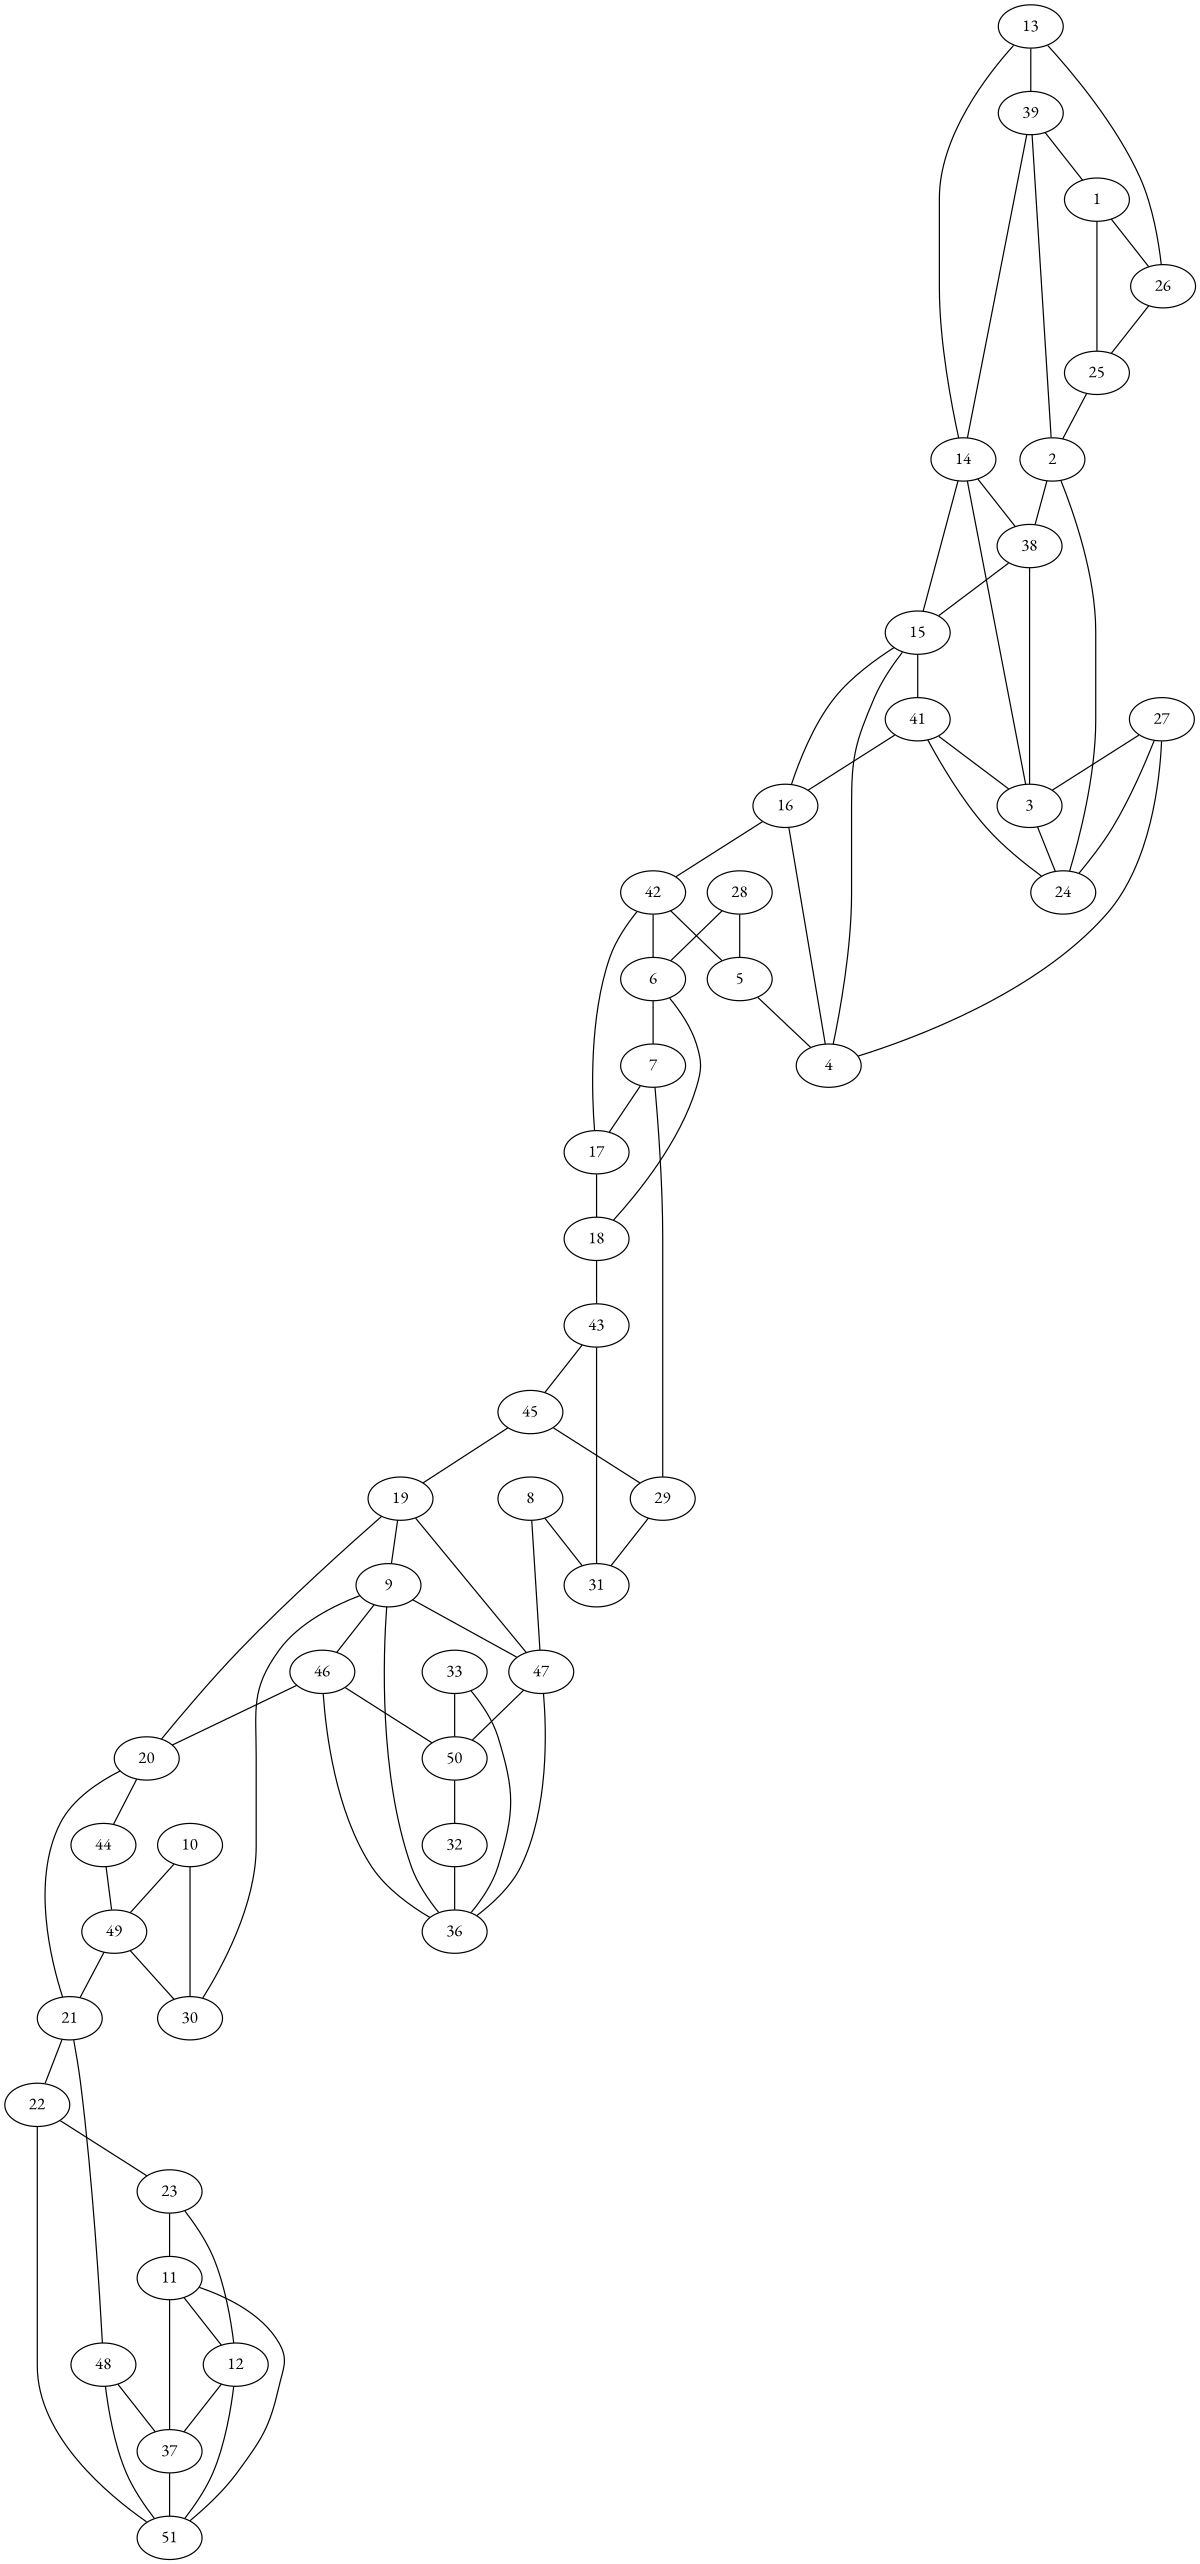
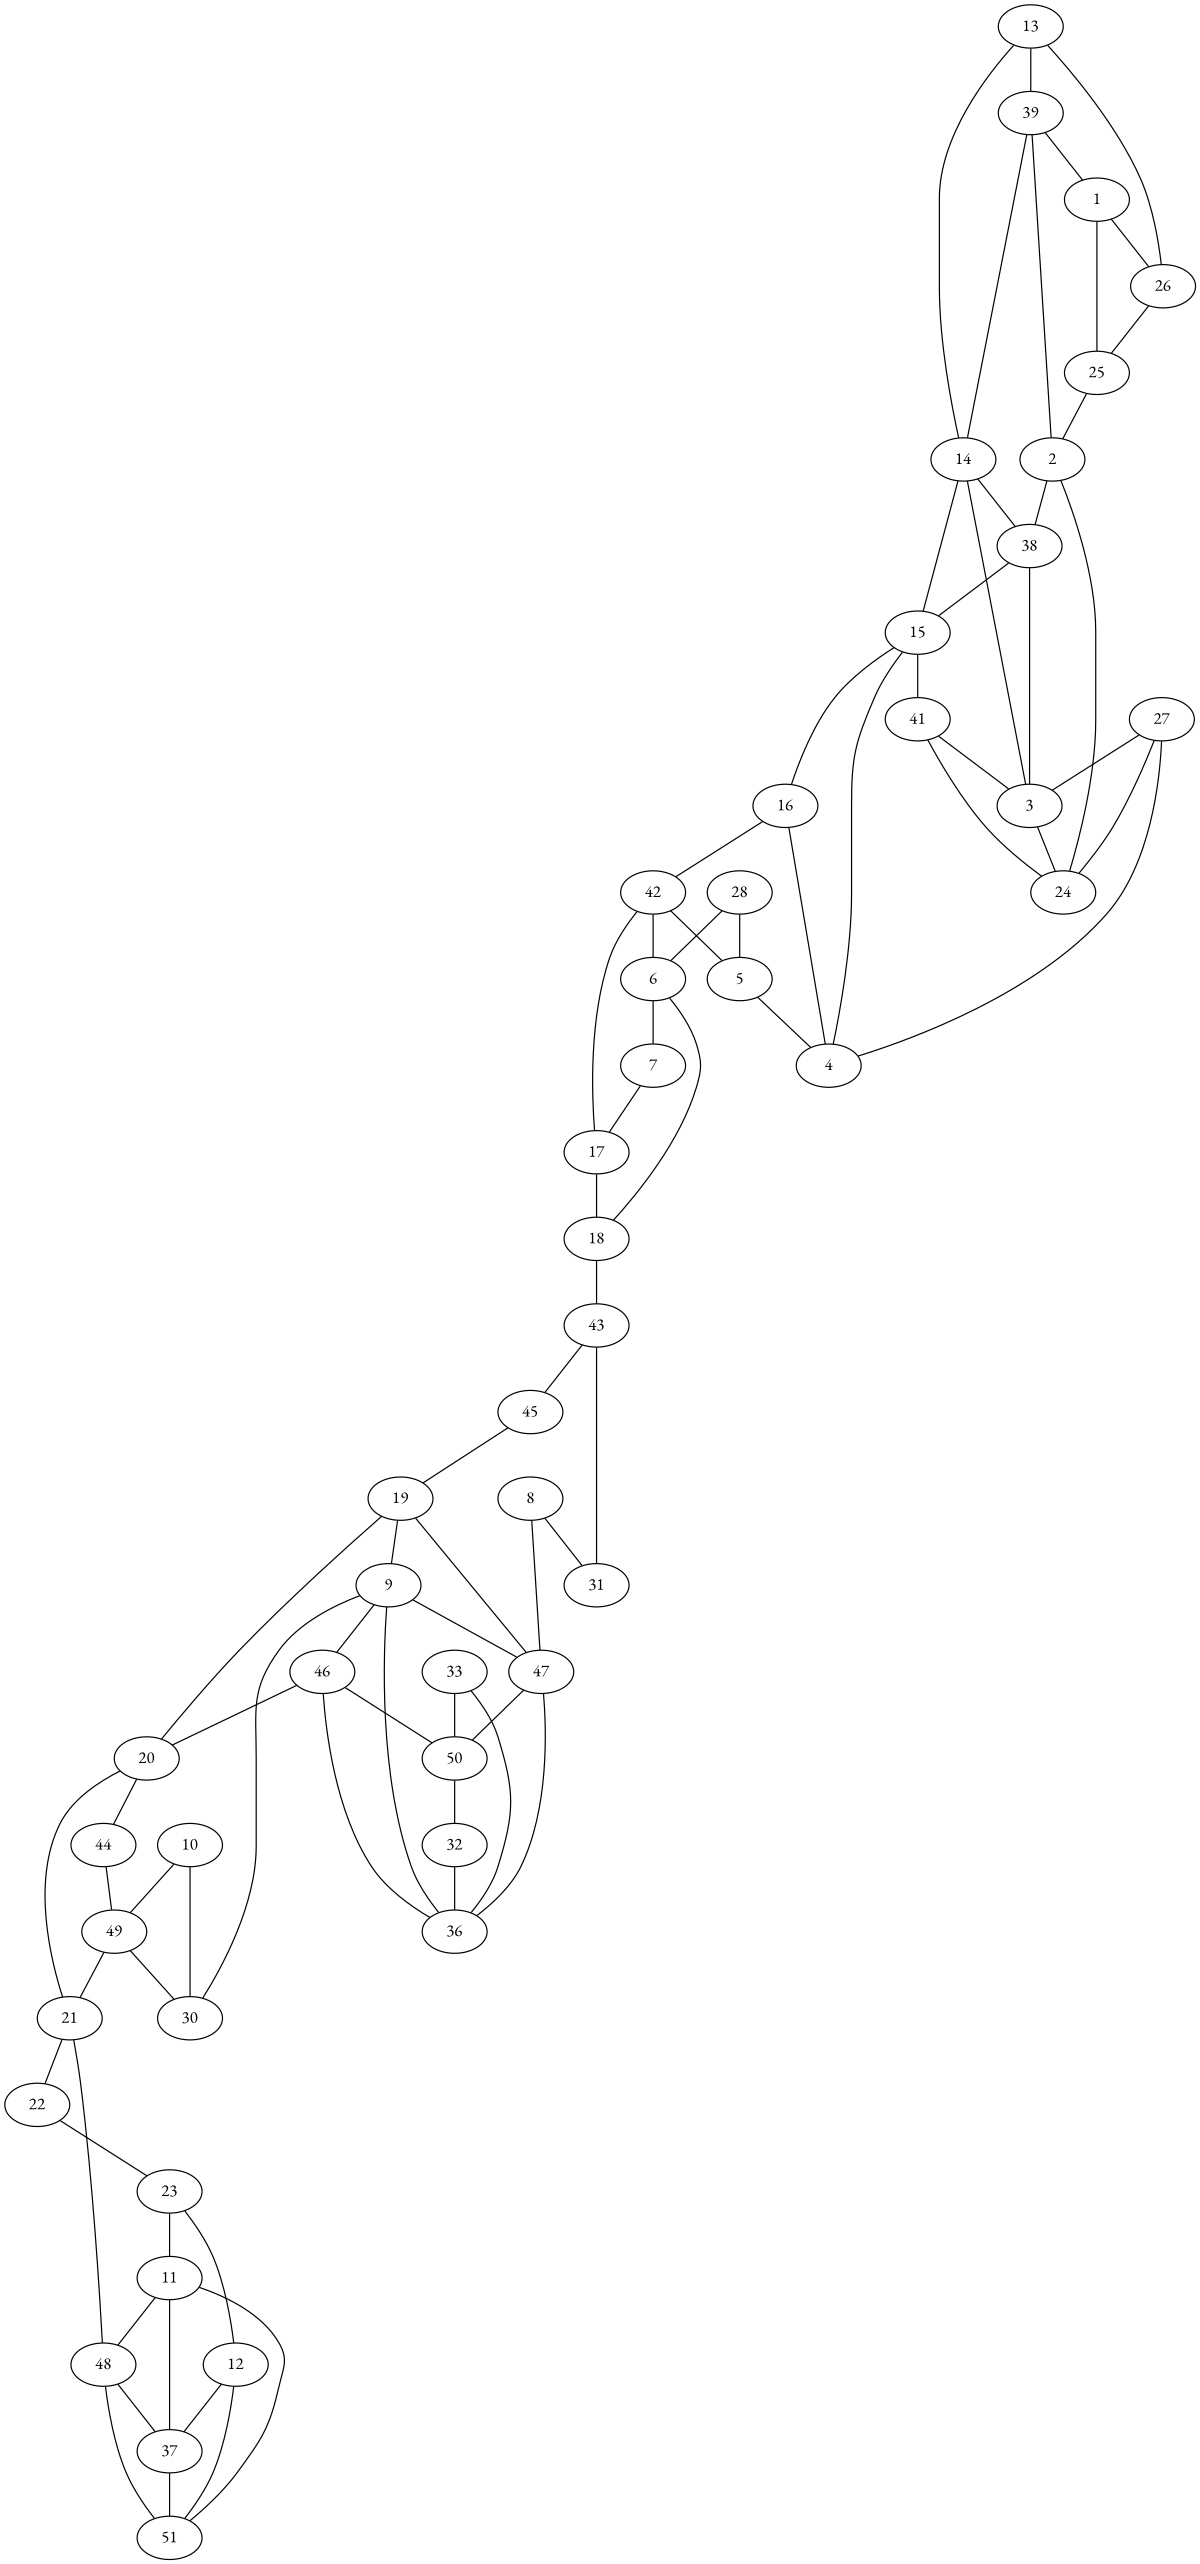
(845, 767) -> none
(663, 1499) -> none
(203, 2321) -> (137, 2321)
(37, 2345) -> none
